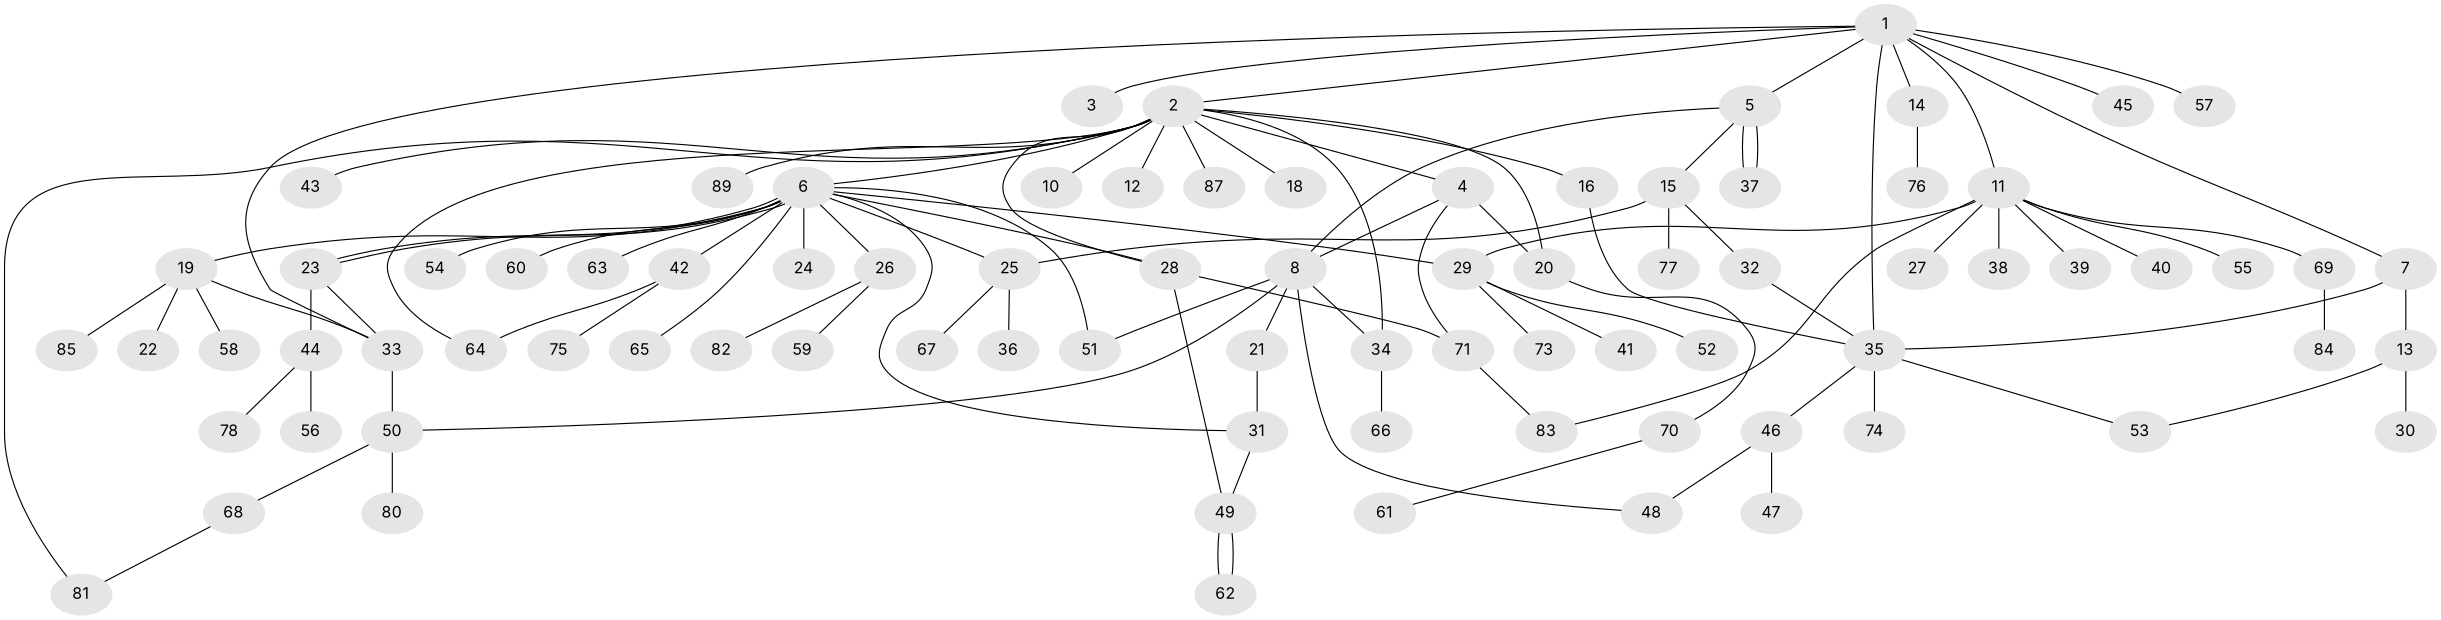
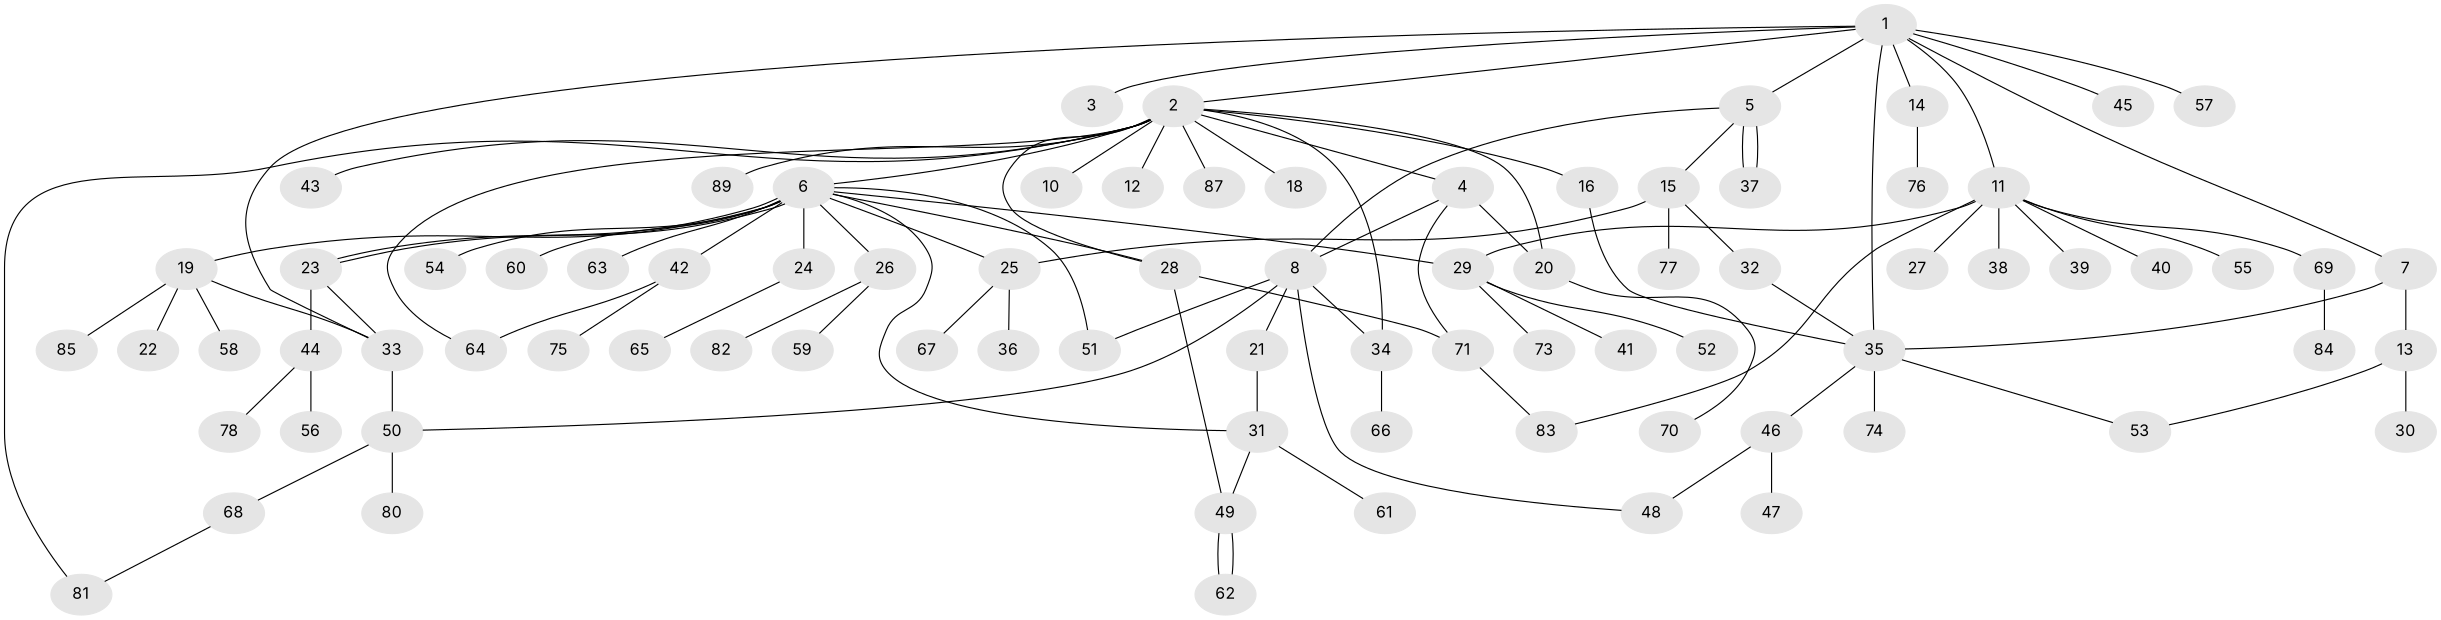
(732, 277) -> (722, 310)
(1527, 473) -> (1321, 473)
